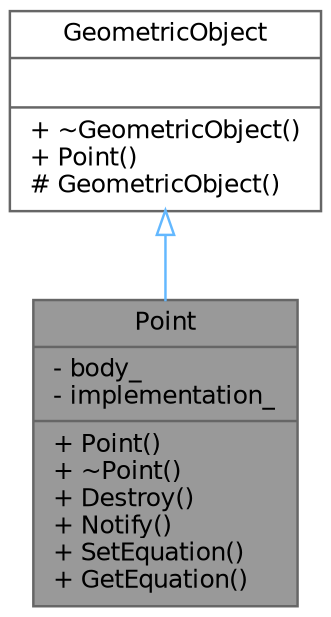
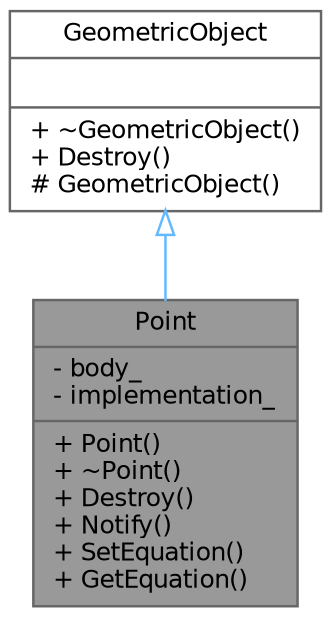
(84, 158) -> (101, 158)
